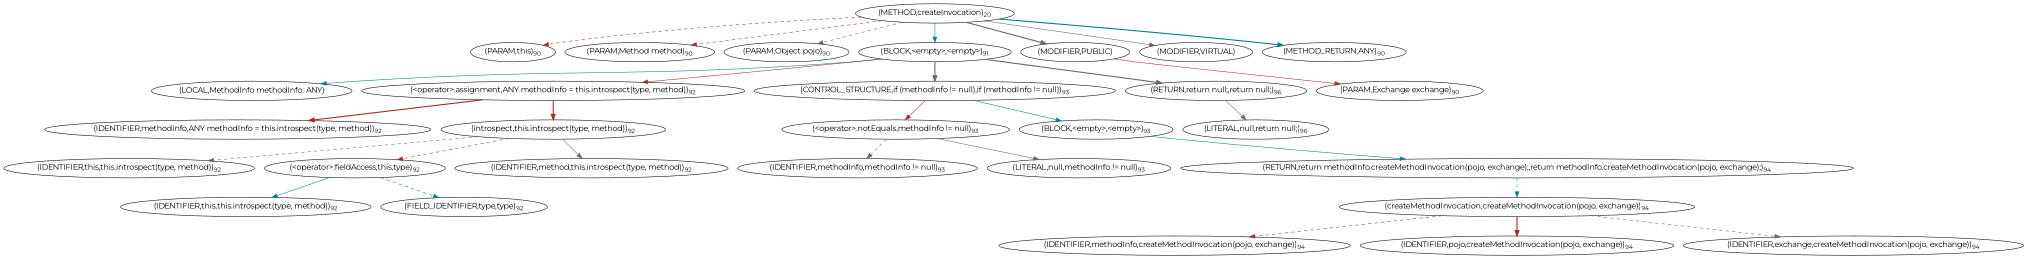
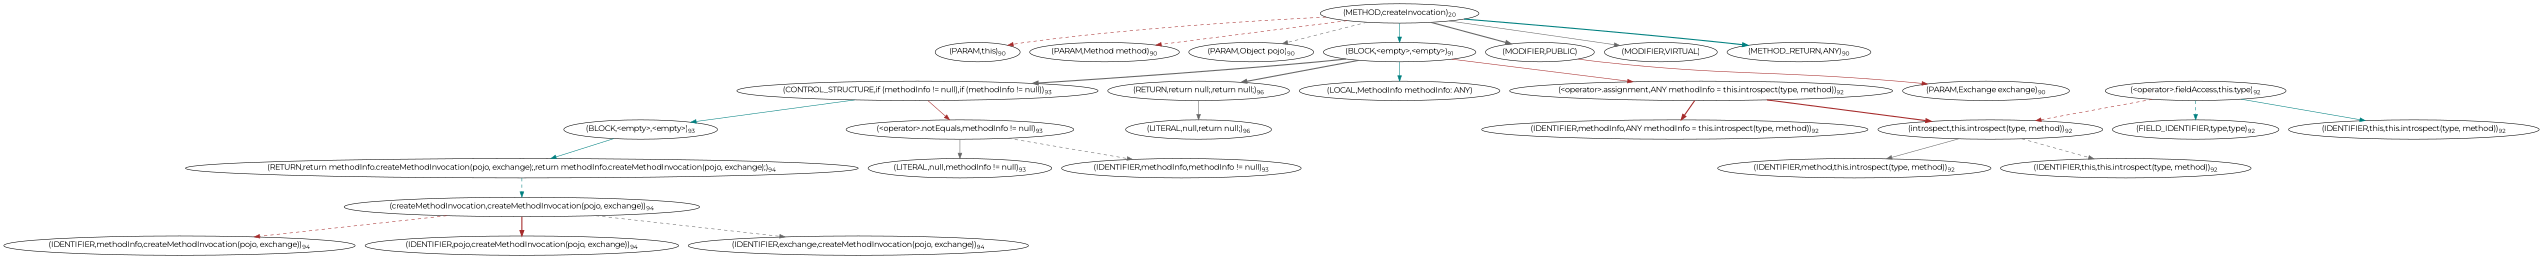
(456, 149) -> (2097, 110)
